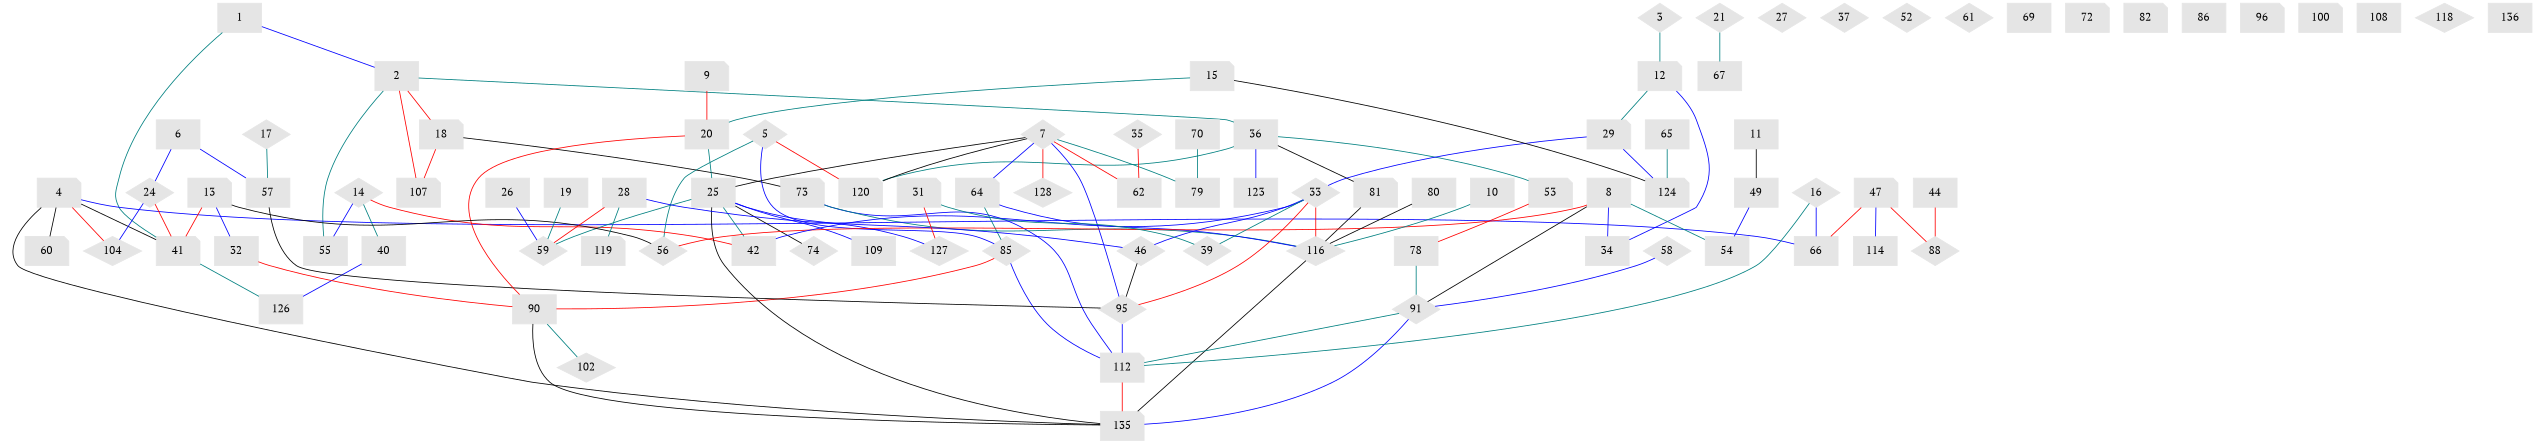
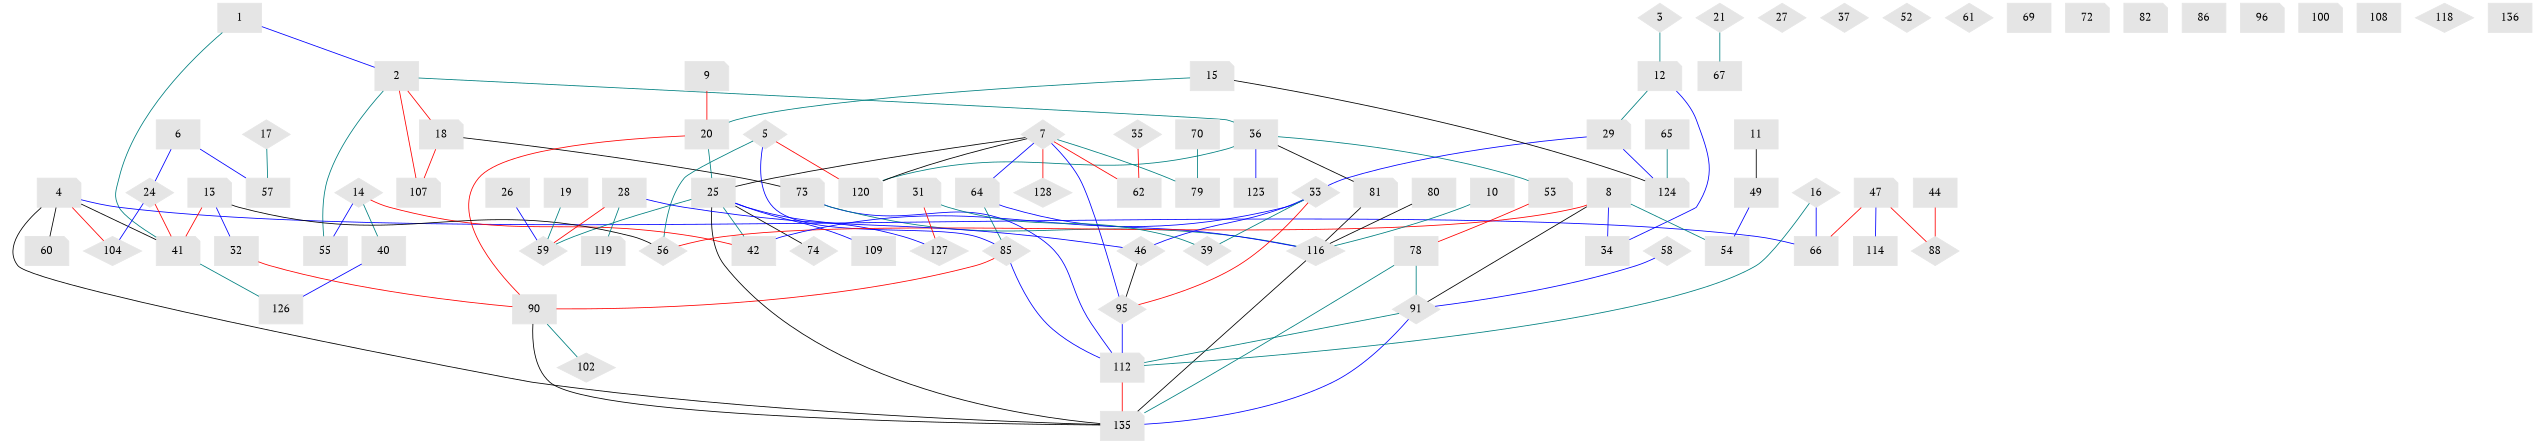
(1316, 222) -> none
(665, 295) -> none
none -> (1257, 348)
